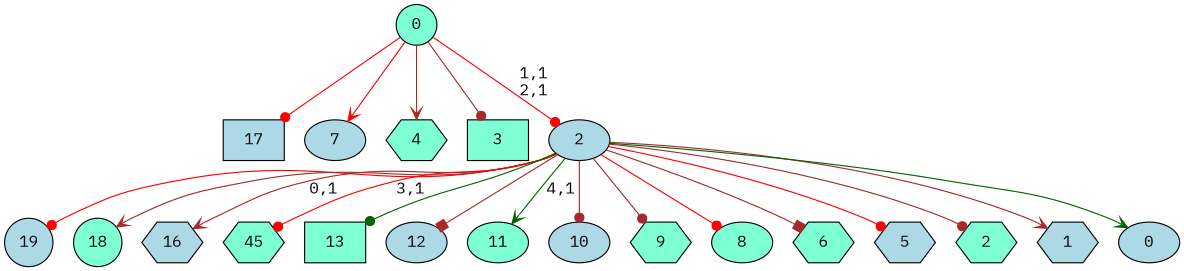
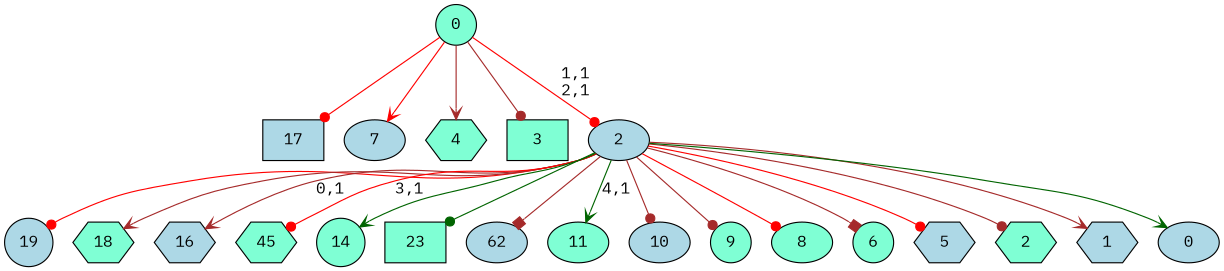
(98, 242) -> (103, 242)
(335, 242) -> (415, 242)
none -> (341, 242)
(417, 242) -> (497, 242)
(661, 242) -> (731, 242)
(824, 242) -> (873, 242)
